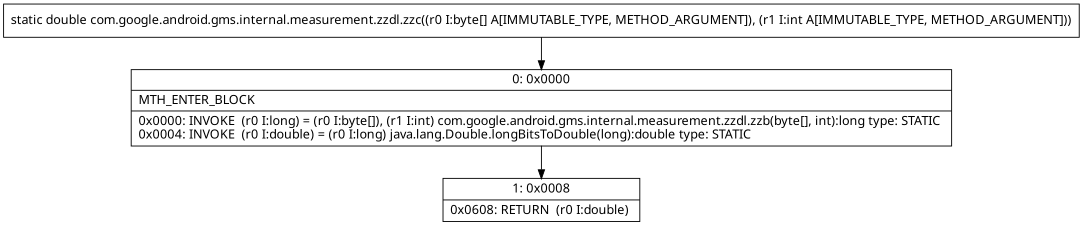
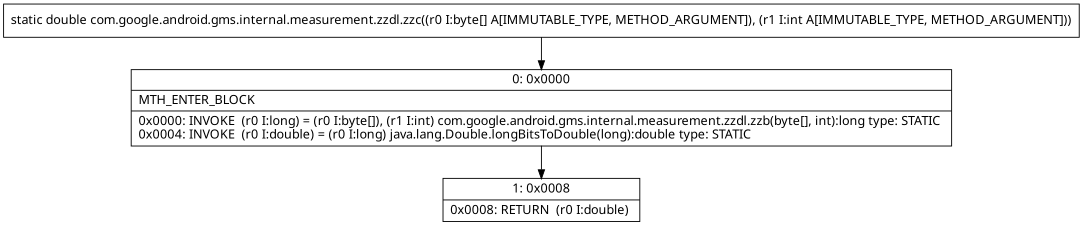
(541, 210) -> (541, 210)
